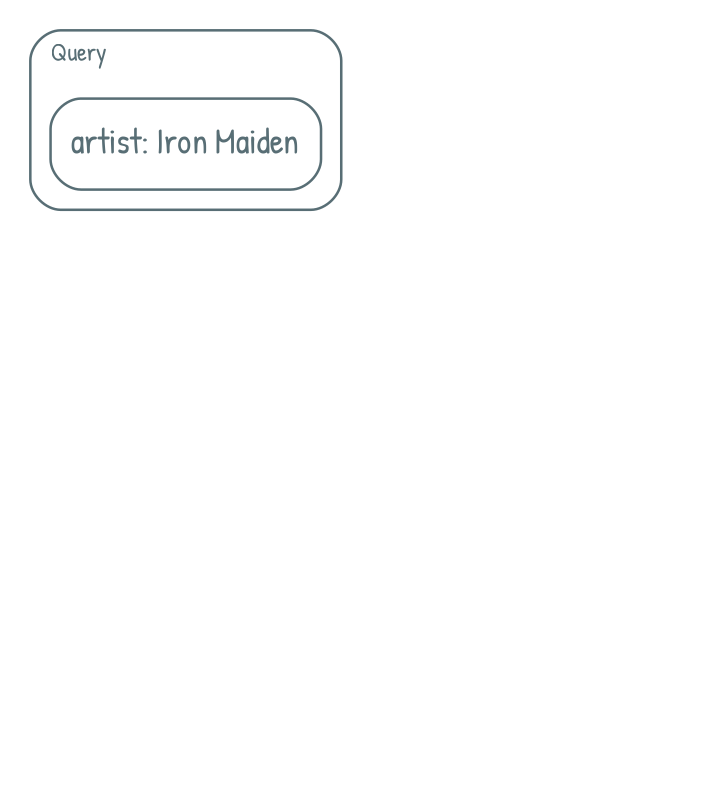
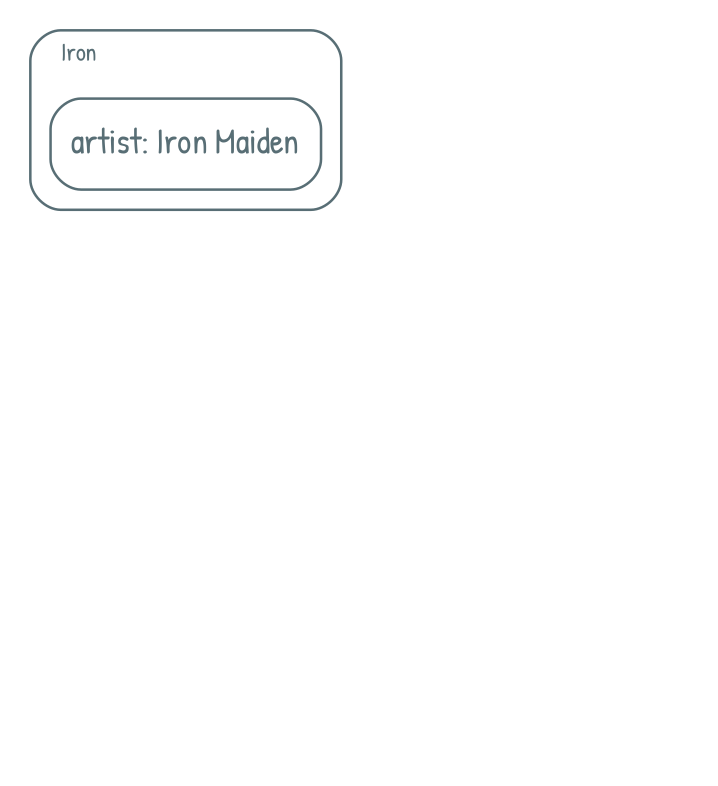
(80, 54) -> (80, 54)
